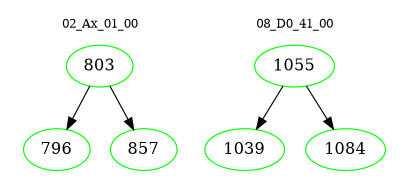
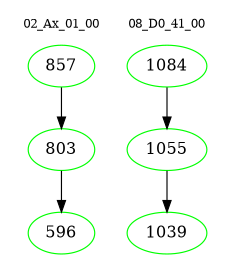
(119, 103) -> (61, 102)
(317, 103) -> (167, 102)
(57, 150) -> (61, 233)
